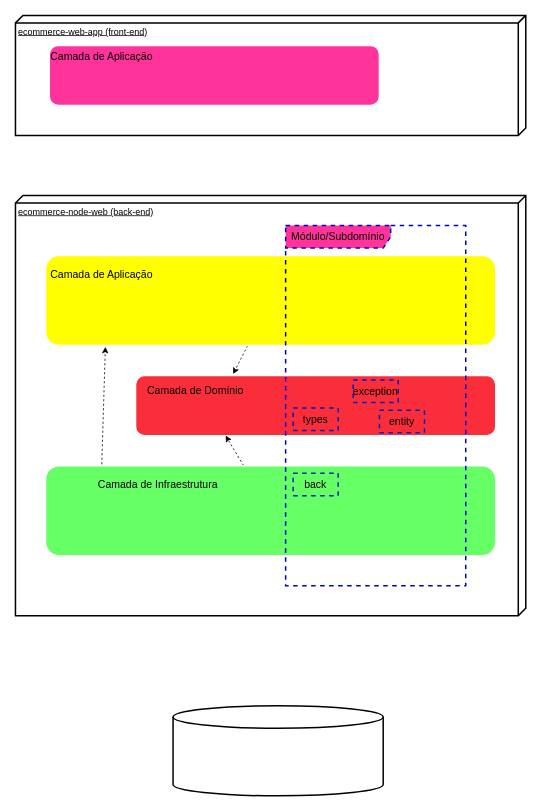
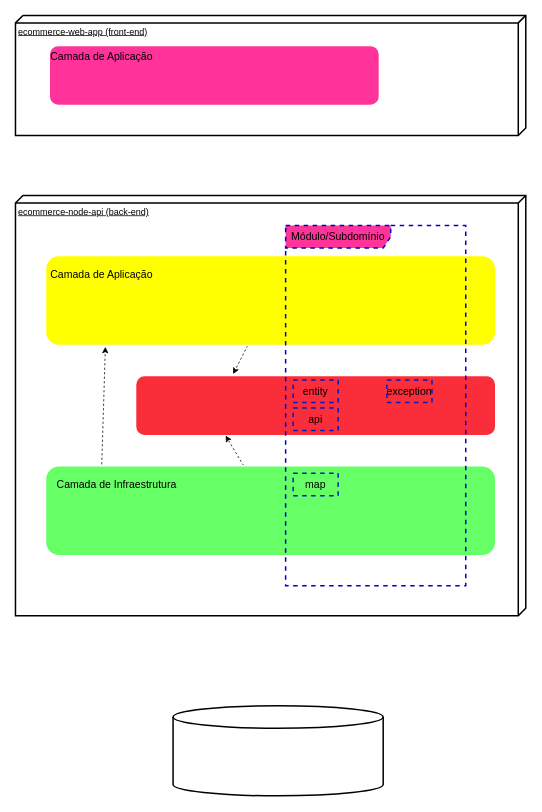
(90, 212) -> (89, 212)
(195, 390) -> none
(375, 391) -> (409, 391)
(315, 419) -> (315, 419)
(402, 421) -> (315, 391)
(158, 484) -> (117, 484)
(315, 484) -> (315, 484)
